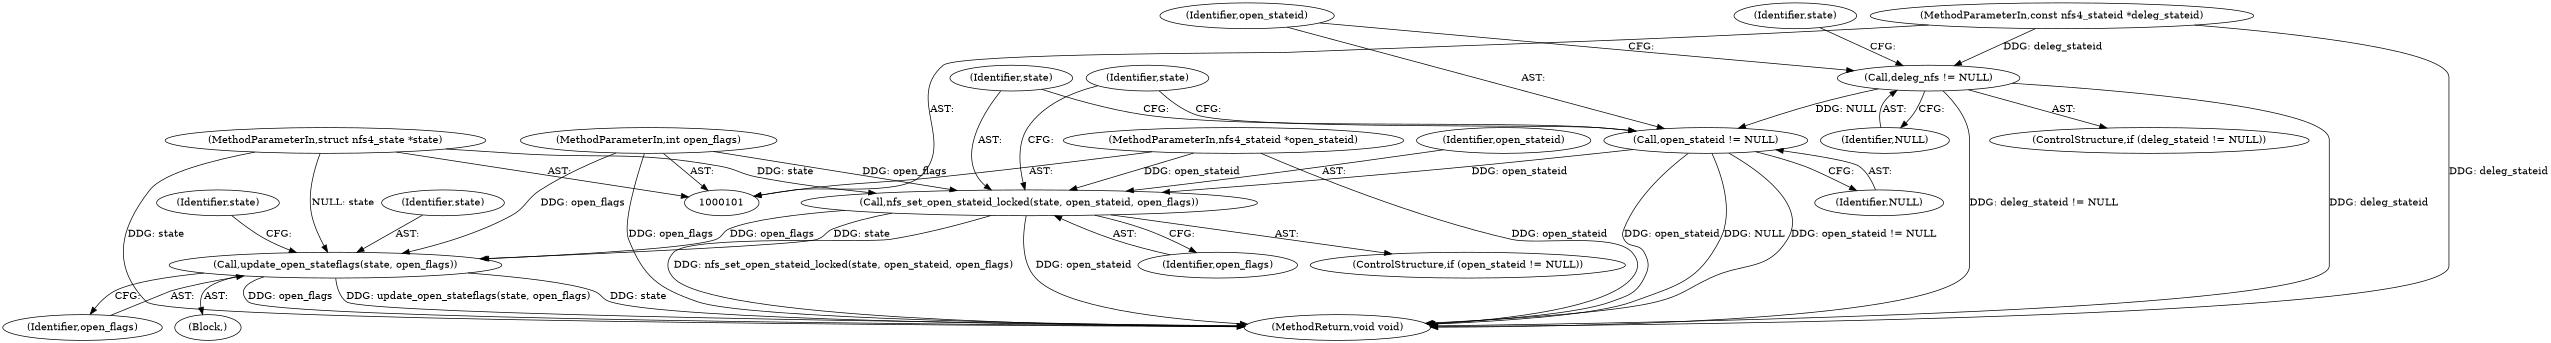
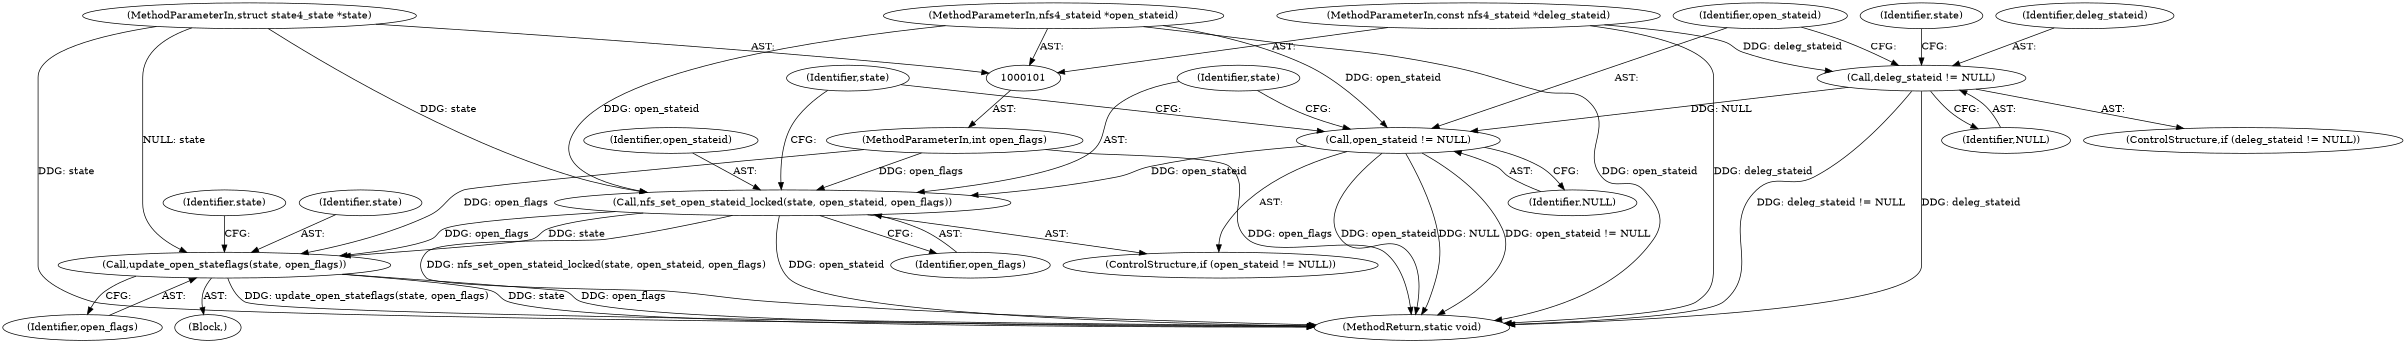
none -> (2085, 16)
none -> (1281, 55)
(1929, 78) -> (1921, 78)
(325, 140) -> (250, 16)
(683, 170) -> (992, 106)
none -> (1271, 184)
(1337, 328) -> (1412, 328)
